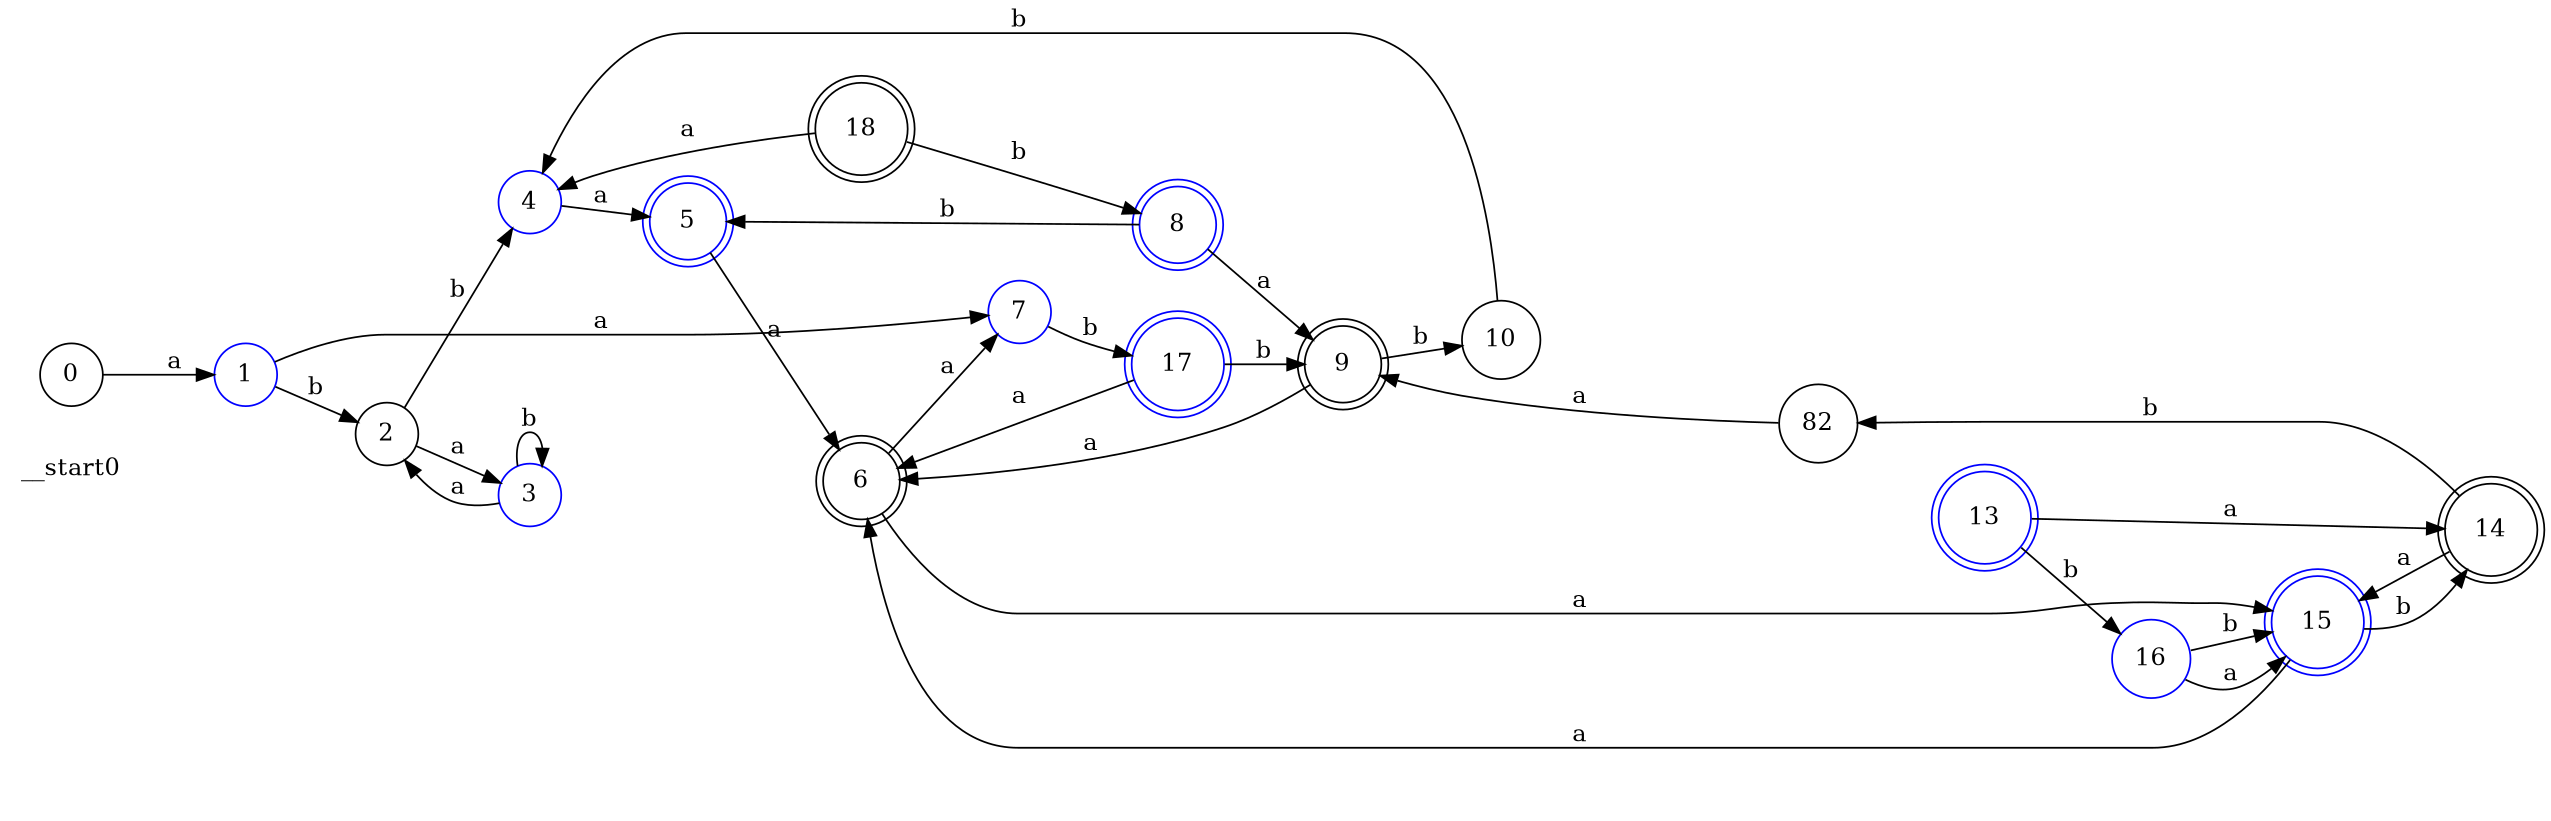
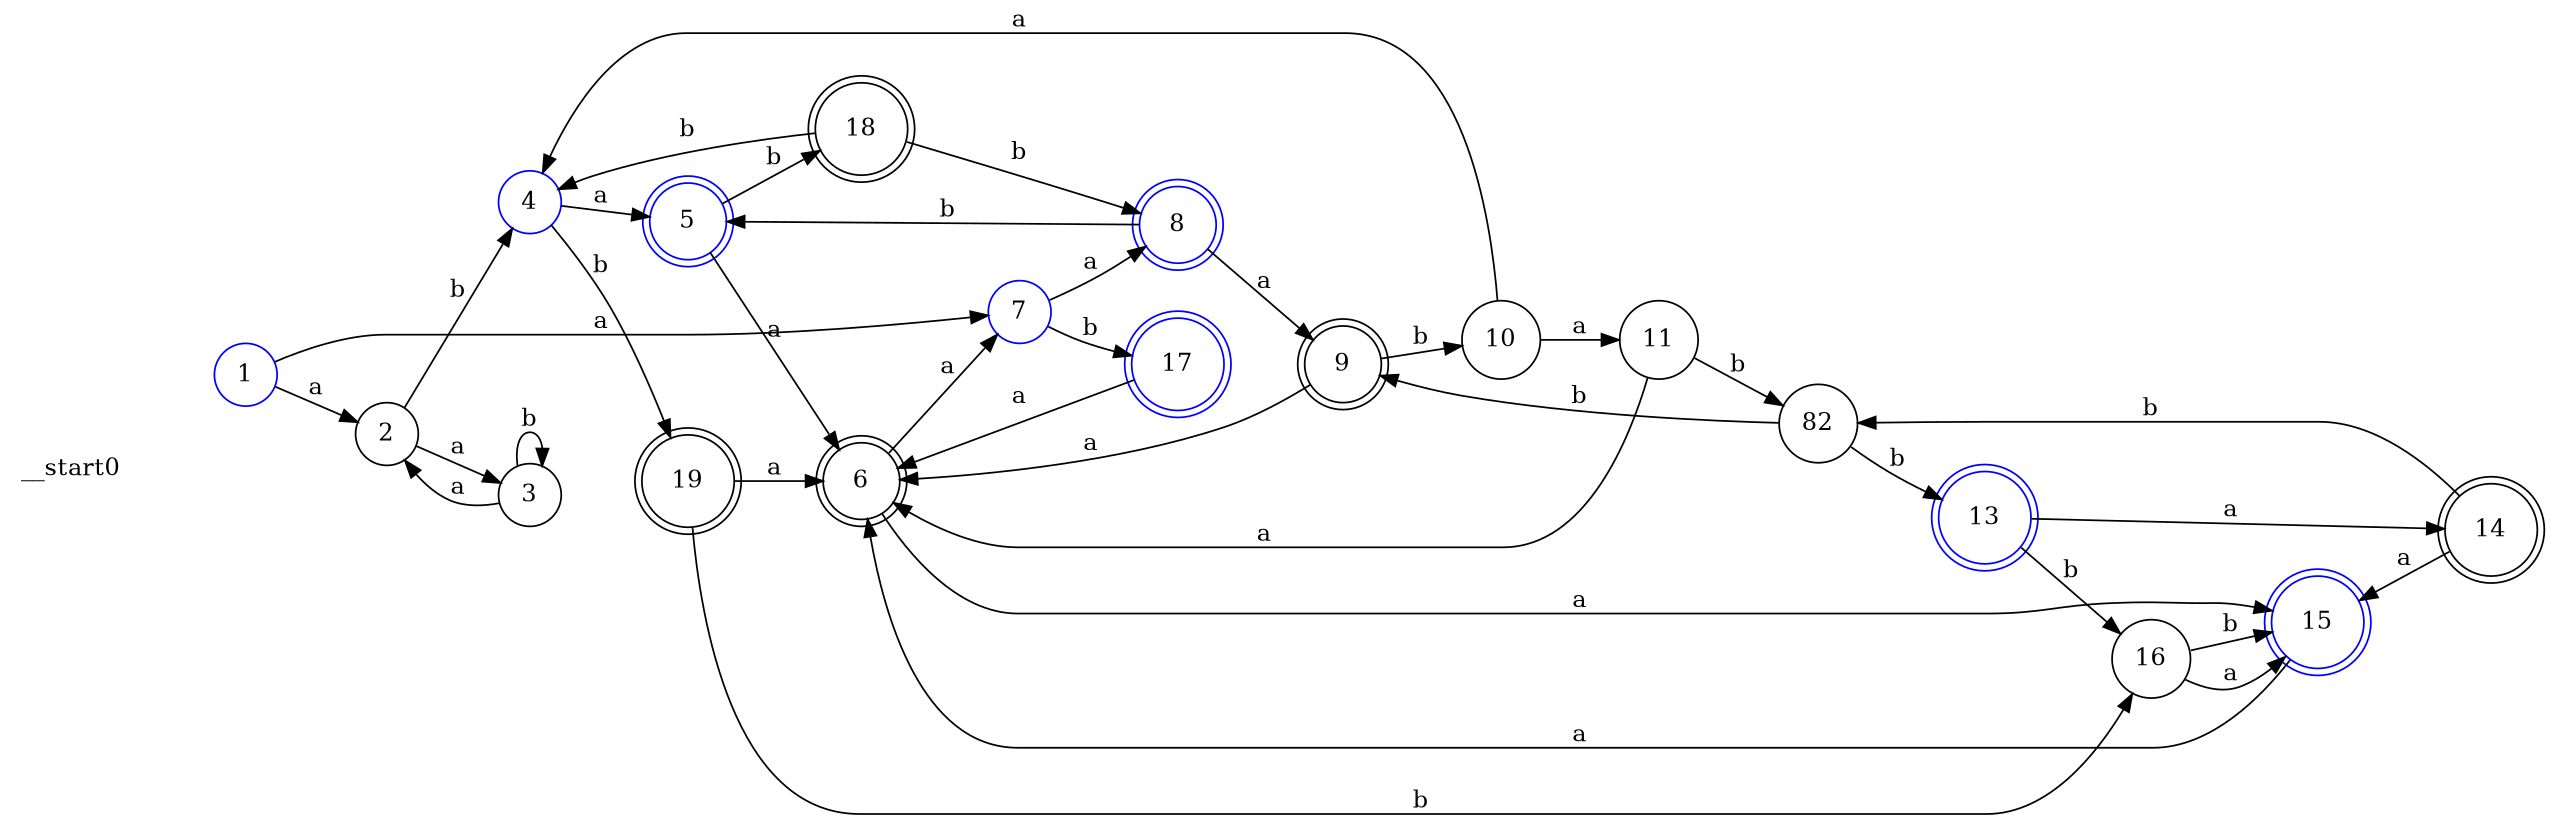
(1020, 20) -> (1020, 20)
(688, 130) -> (688, 130)
none -> (763, 181)
none -> (1091, 280)
none -> (1659, 340)
(1256, 364) -> none
(71, 375) -> none
(316, 388) -> (316, 388)
(1580, 397) -> (1580, 397)
none -> (1887, 471)
none -> (688, 481)
(530, 495) -> (530, 495)
(2416, 619) -> none
(2151, 659) -> (2151, 659)
